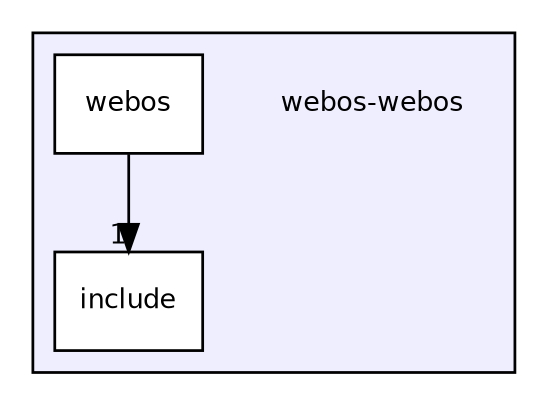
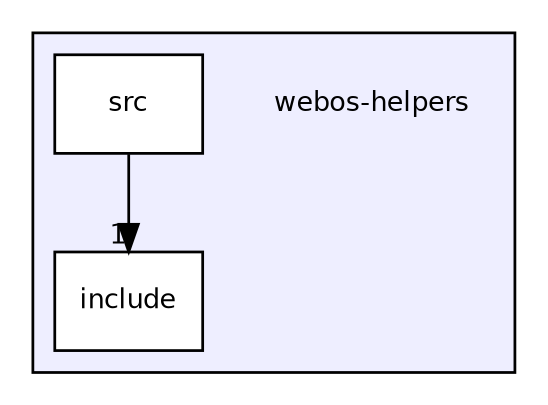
(129, 104) -> (129, 104)
(372, 104) -> (372, 104)
